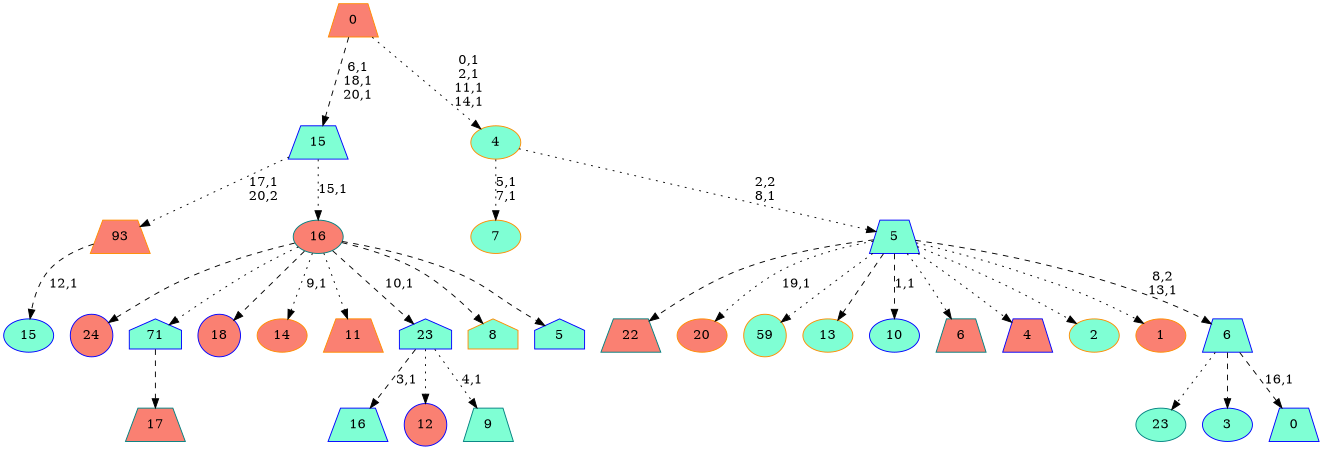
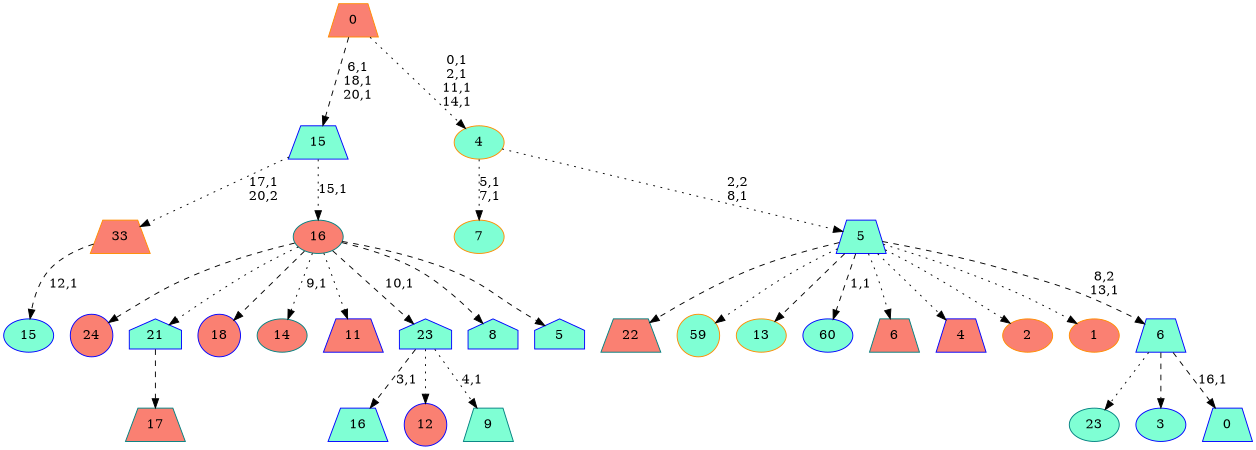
(120, 237) -> (120, 237)
(155, 336) -> (155, 336)
(282, 336) -> (282, 336)
(353, 336) -> (353, 336)
(493, 336) -> (493, 336)
(702, 336) -> none
(894, 336) -> (828, 336)
(1094, 336) -> (1028, 336)
